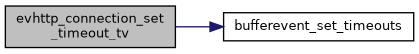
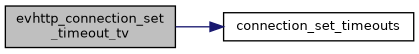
(319, 27) -> (319, 27)
